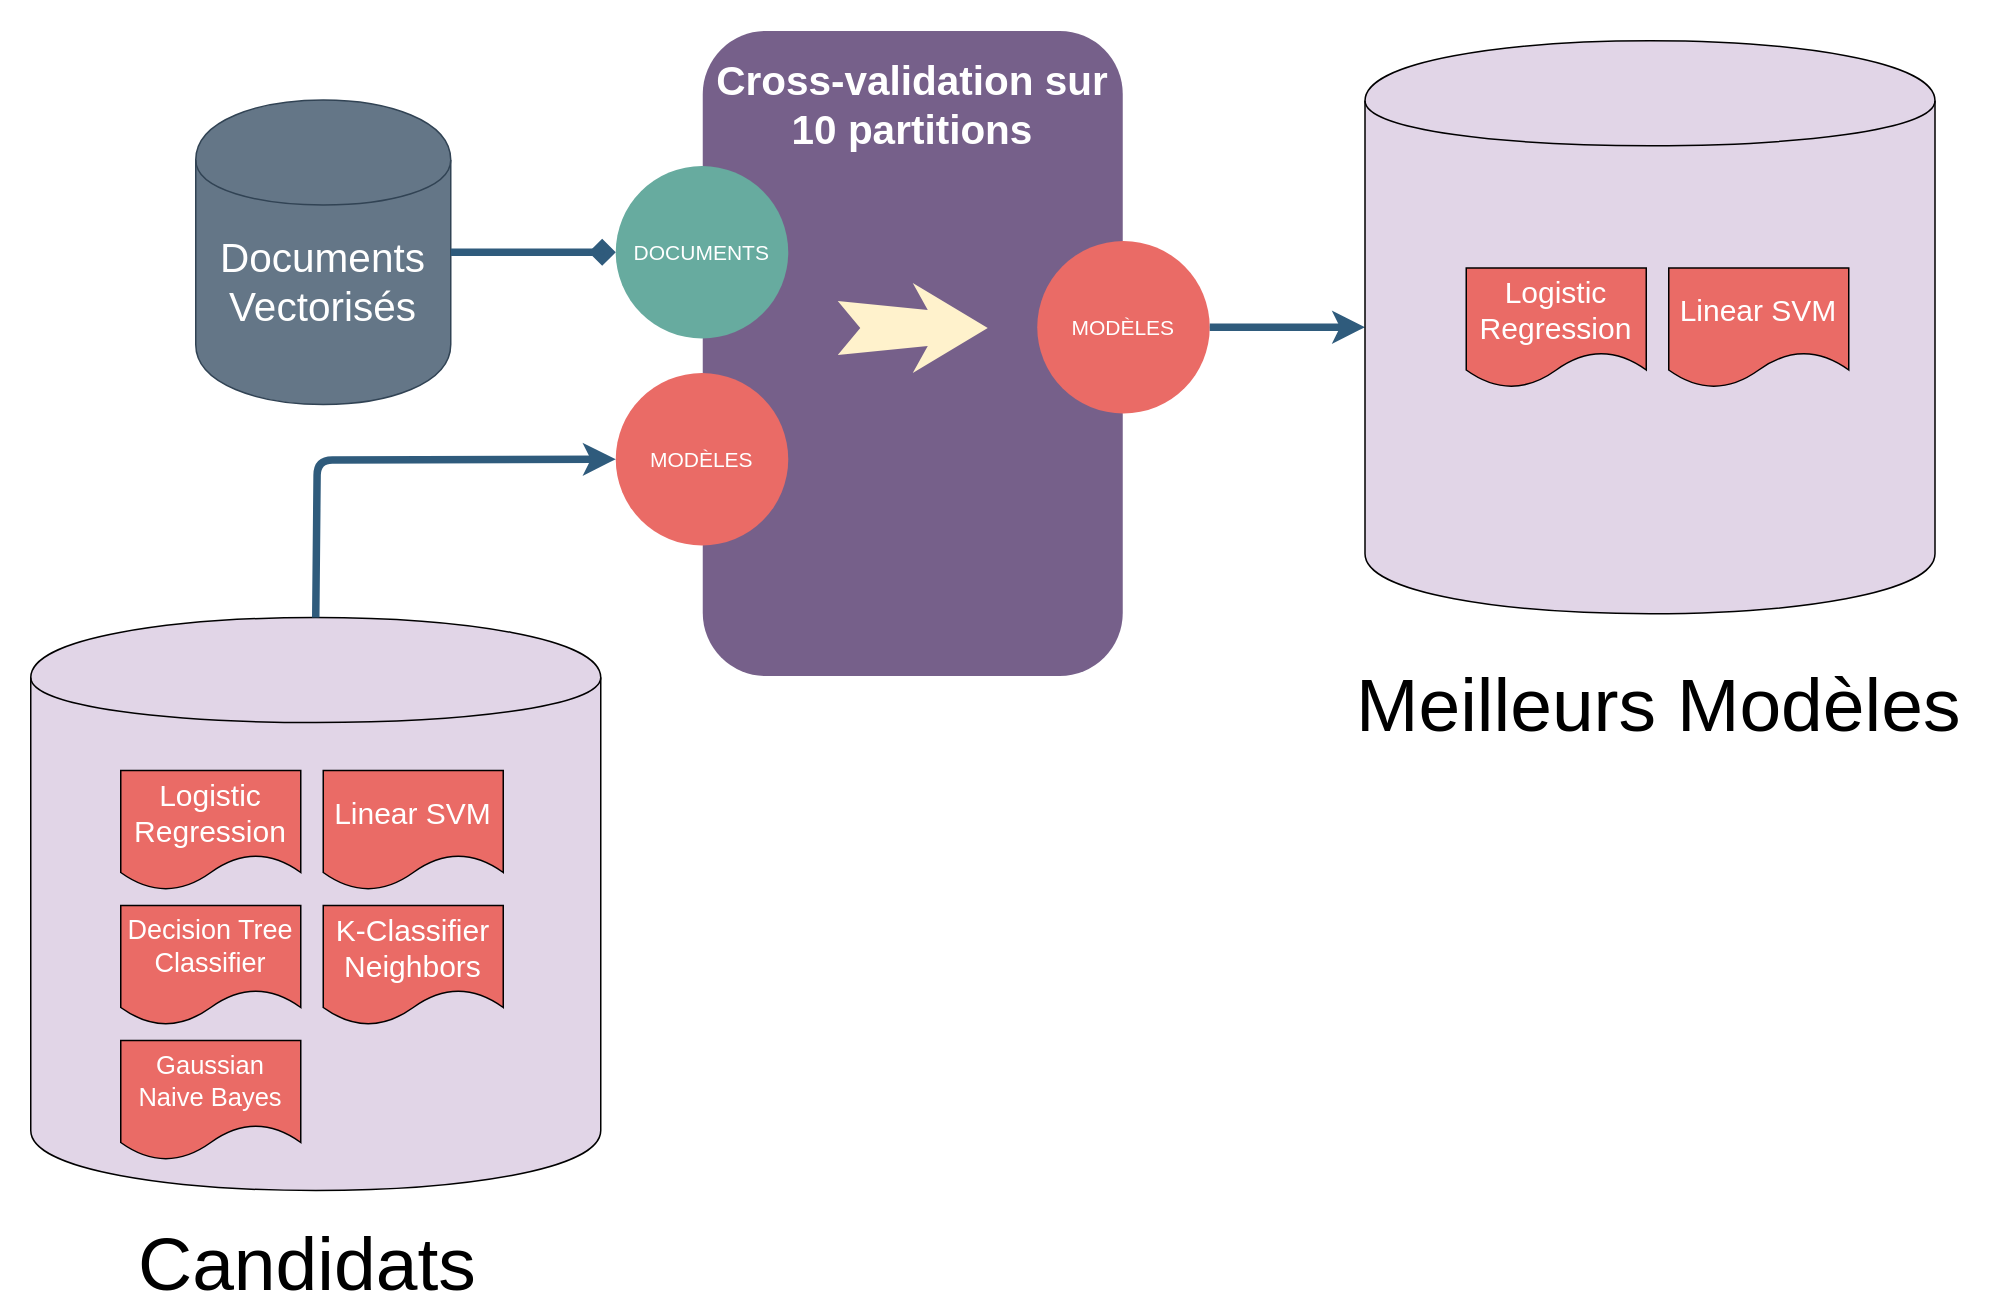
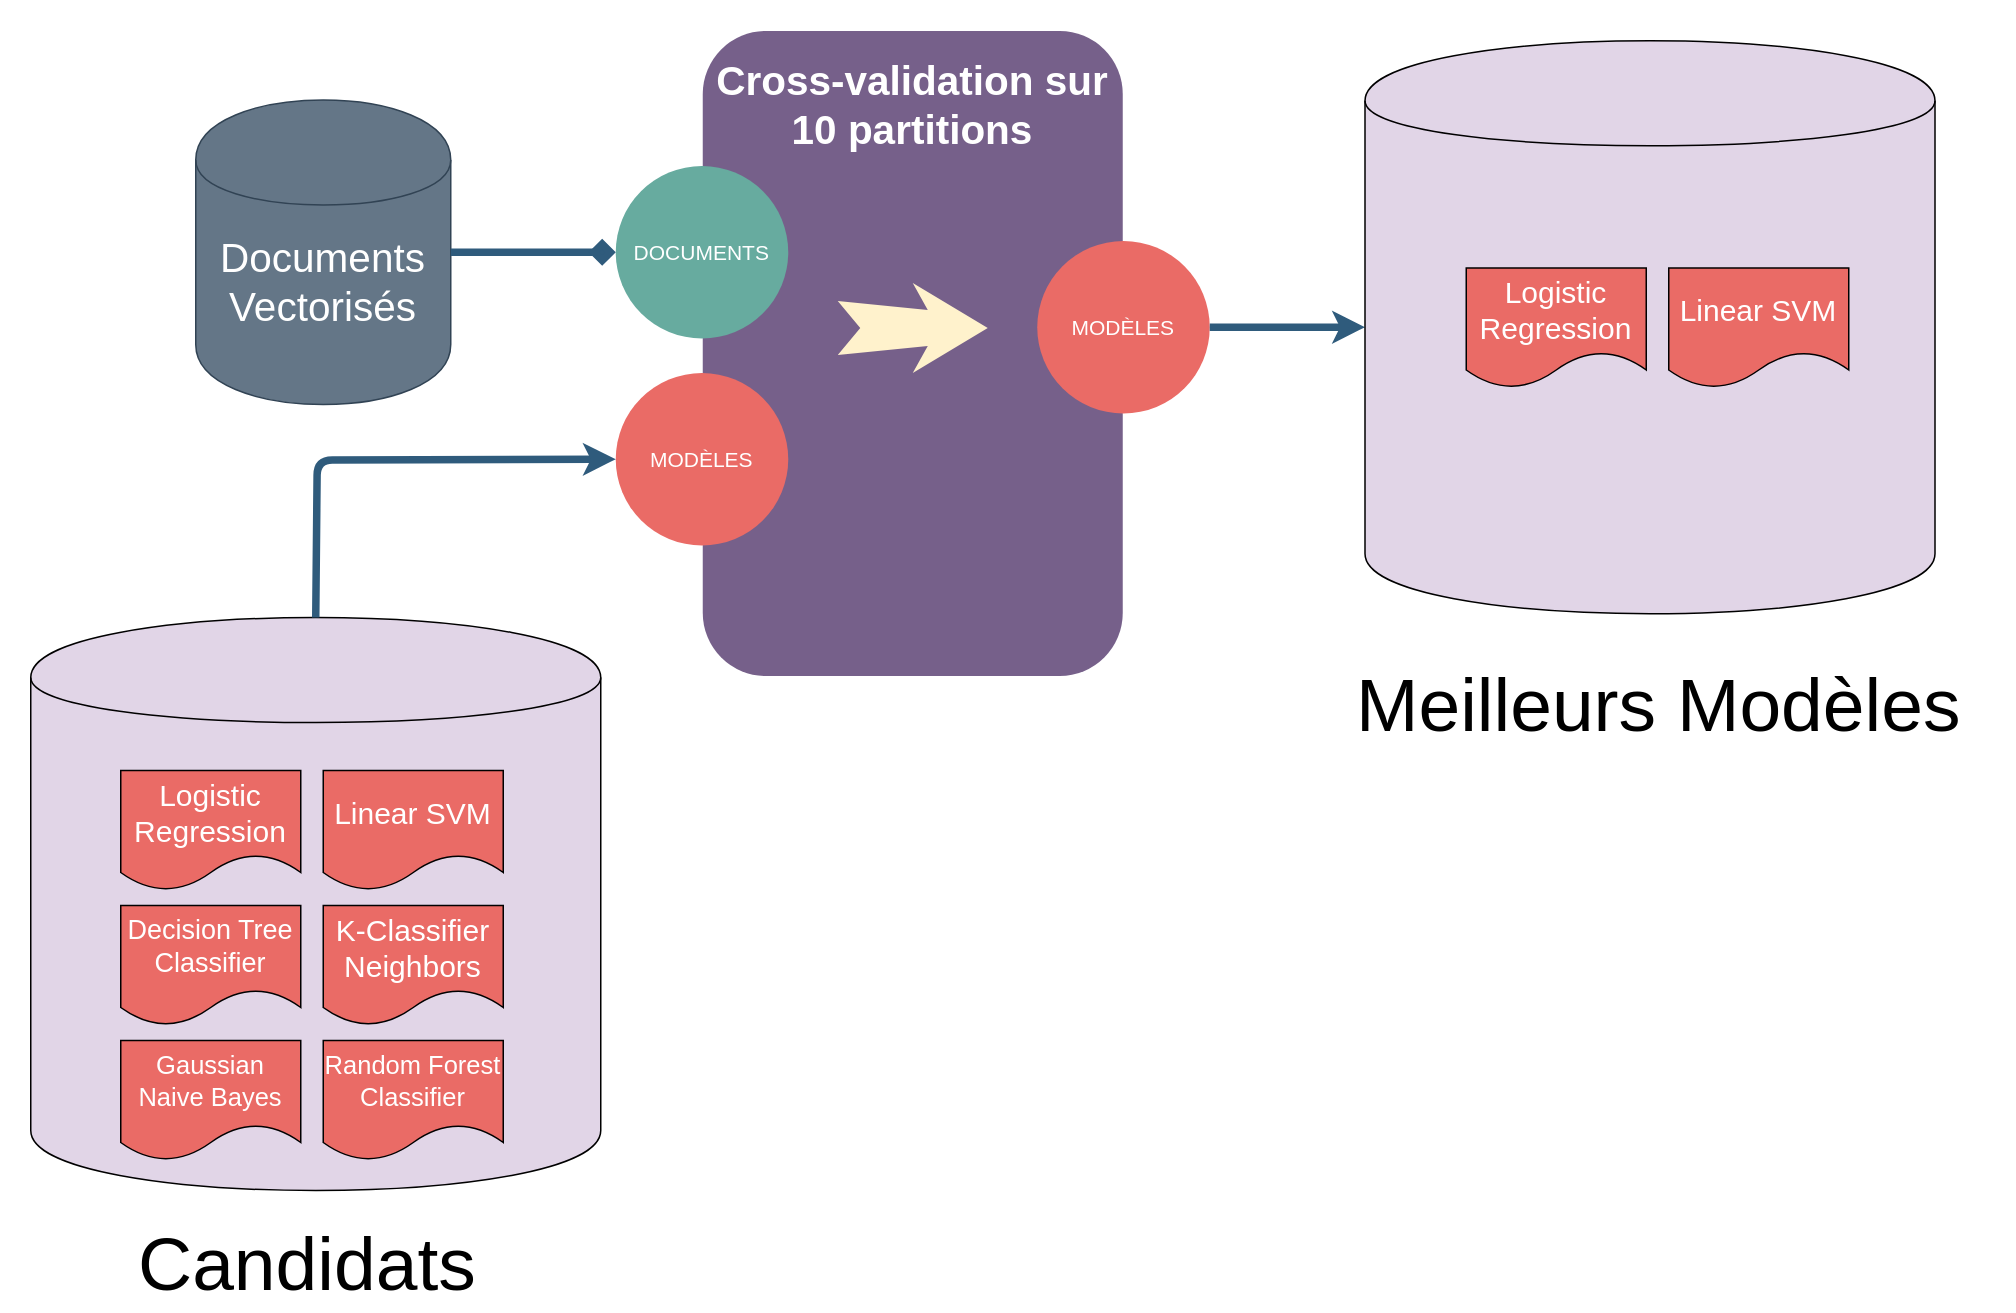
none -> (413, 1100)
